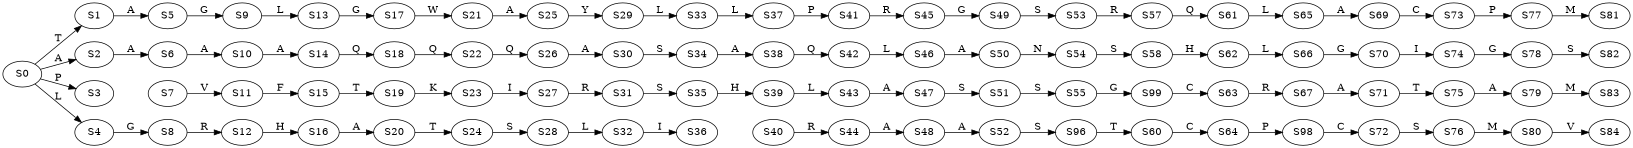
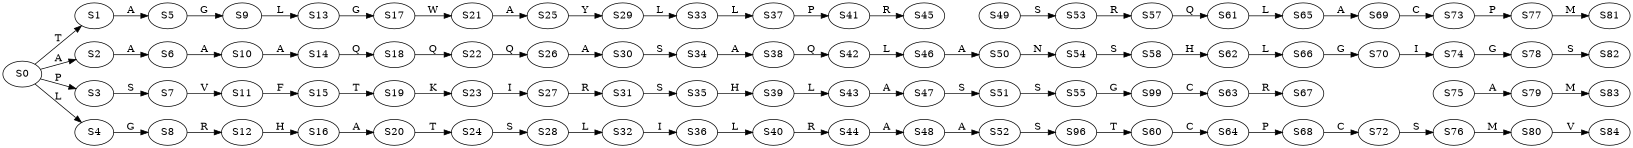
(958, 16) -> none
none -> (127, 94)
(1379, 94) -> none
none -> (731, 132)
(1303, 132) -> (1303, 132)
